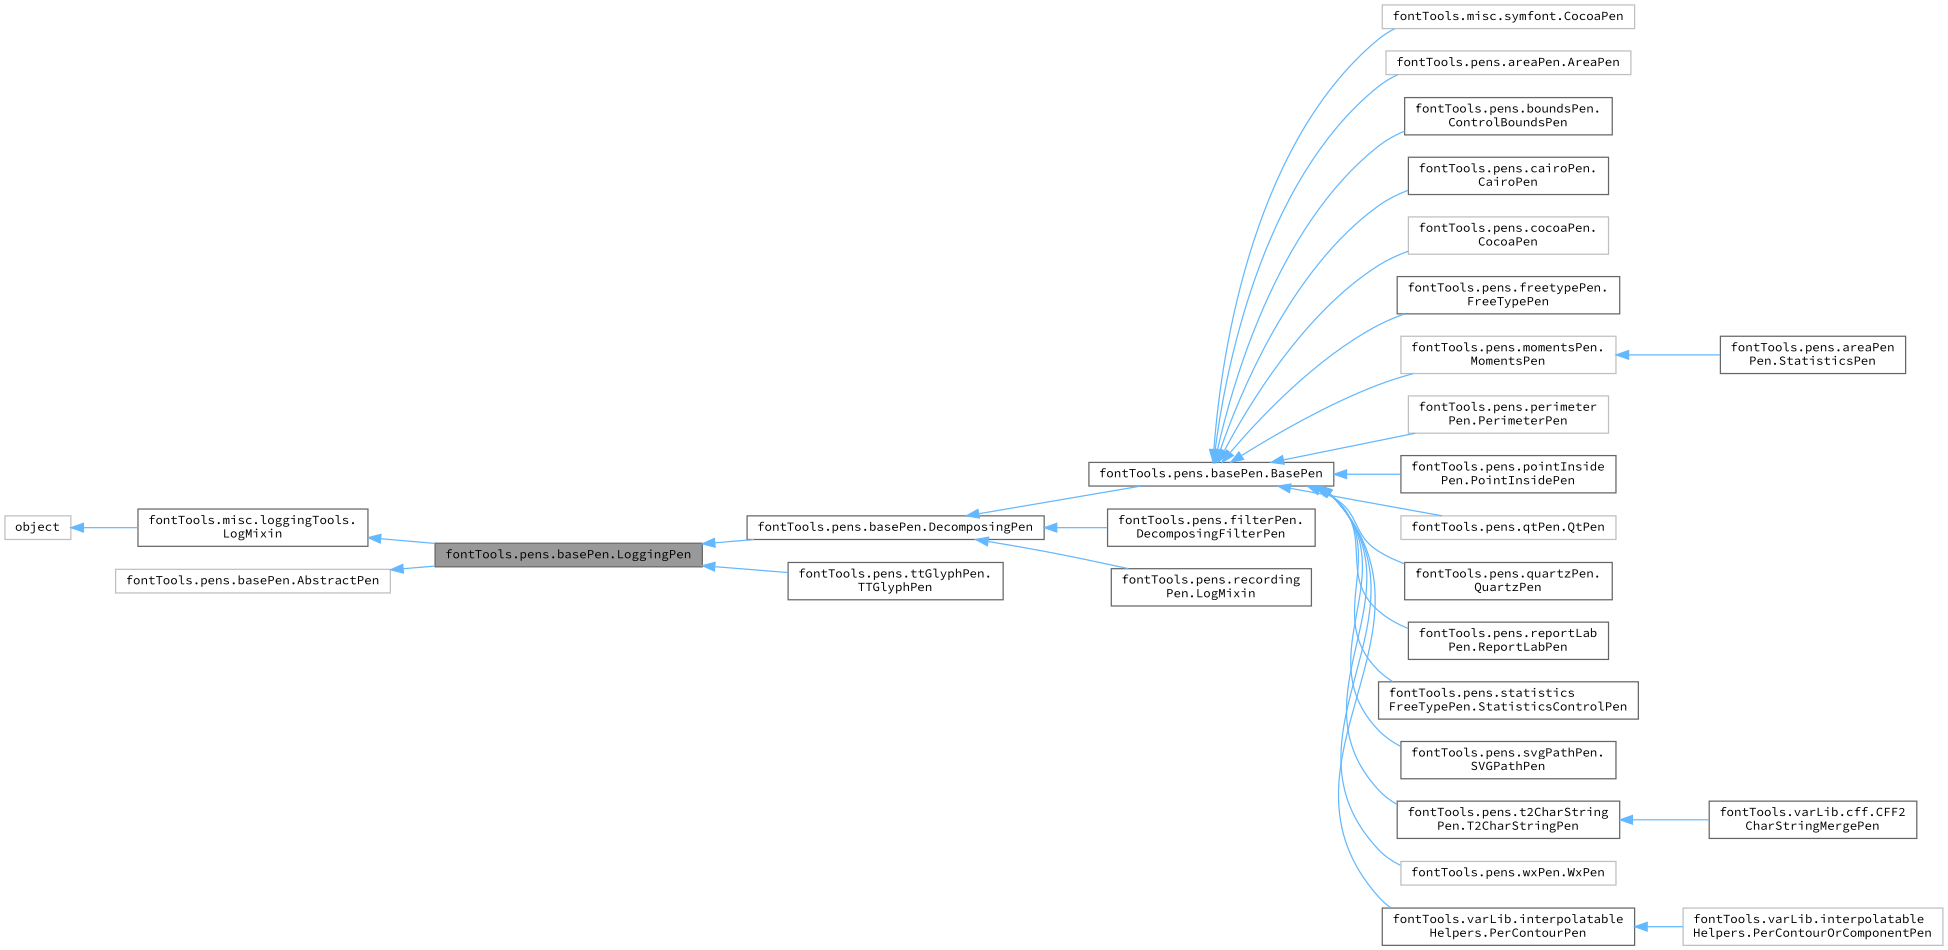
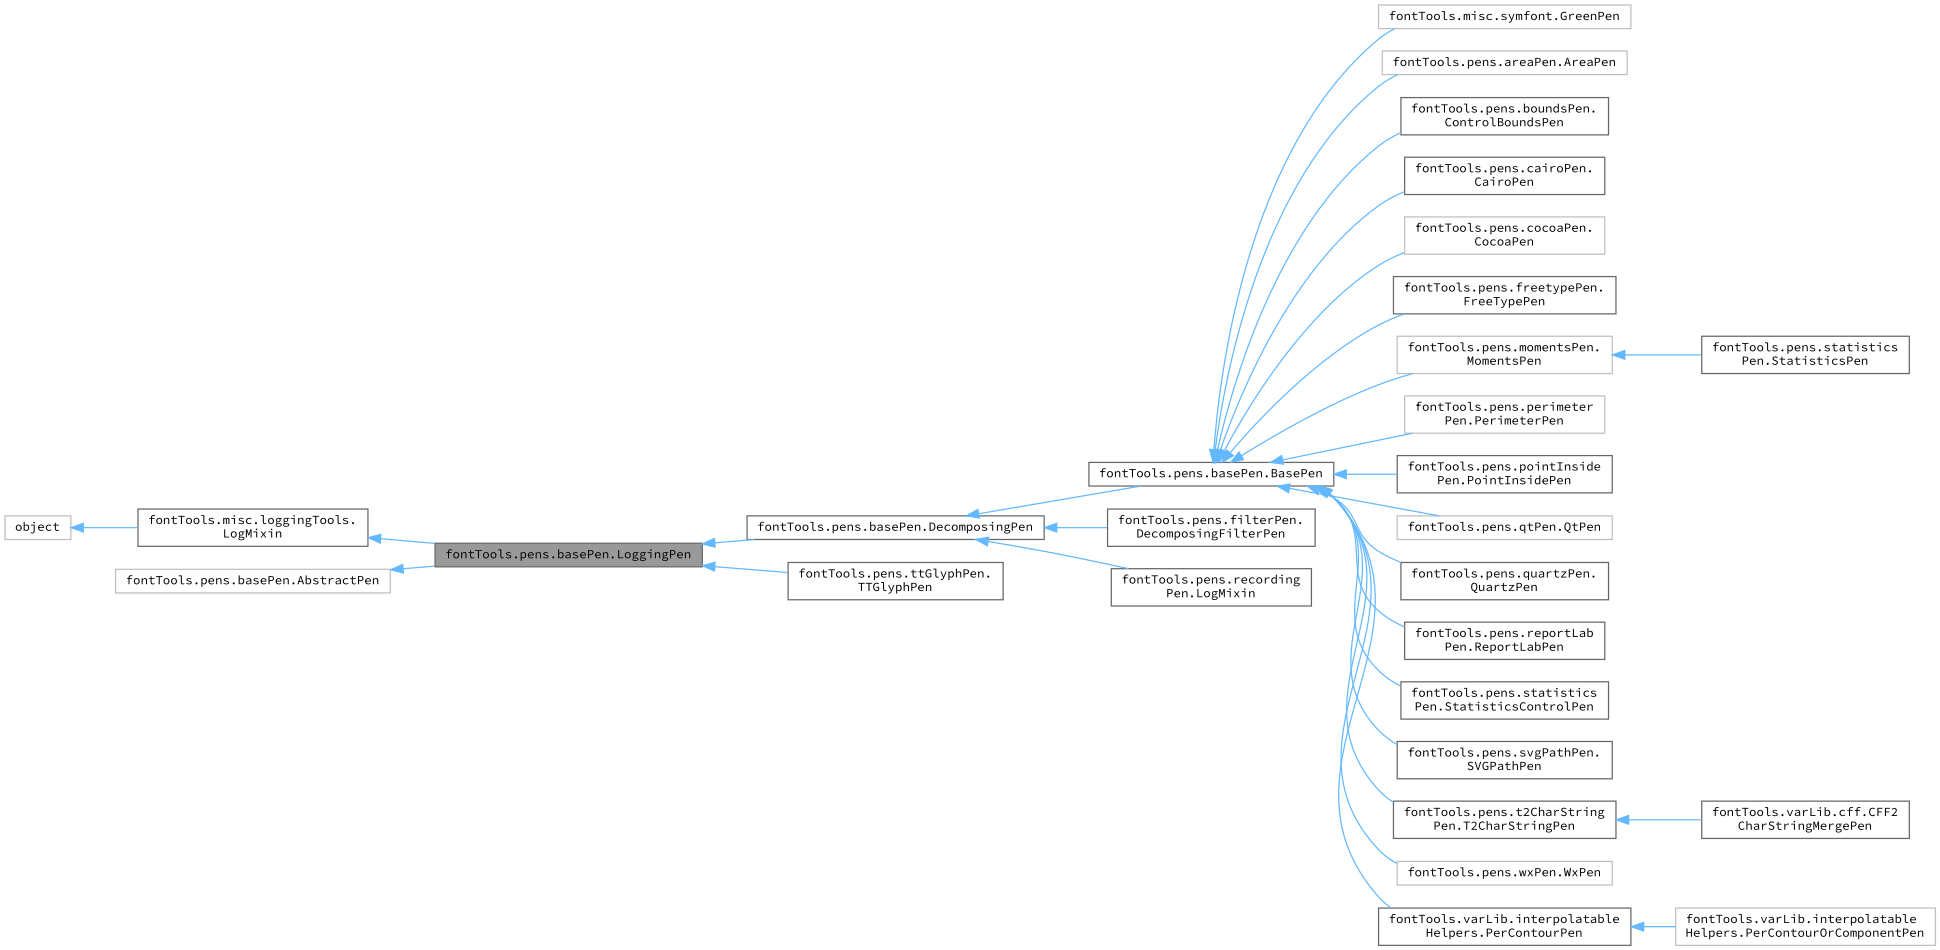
(1508, 17) -> (1505, 17)
(1813, 355) -> (1806, 355)
(1508, 700) -> (1505, 700)
